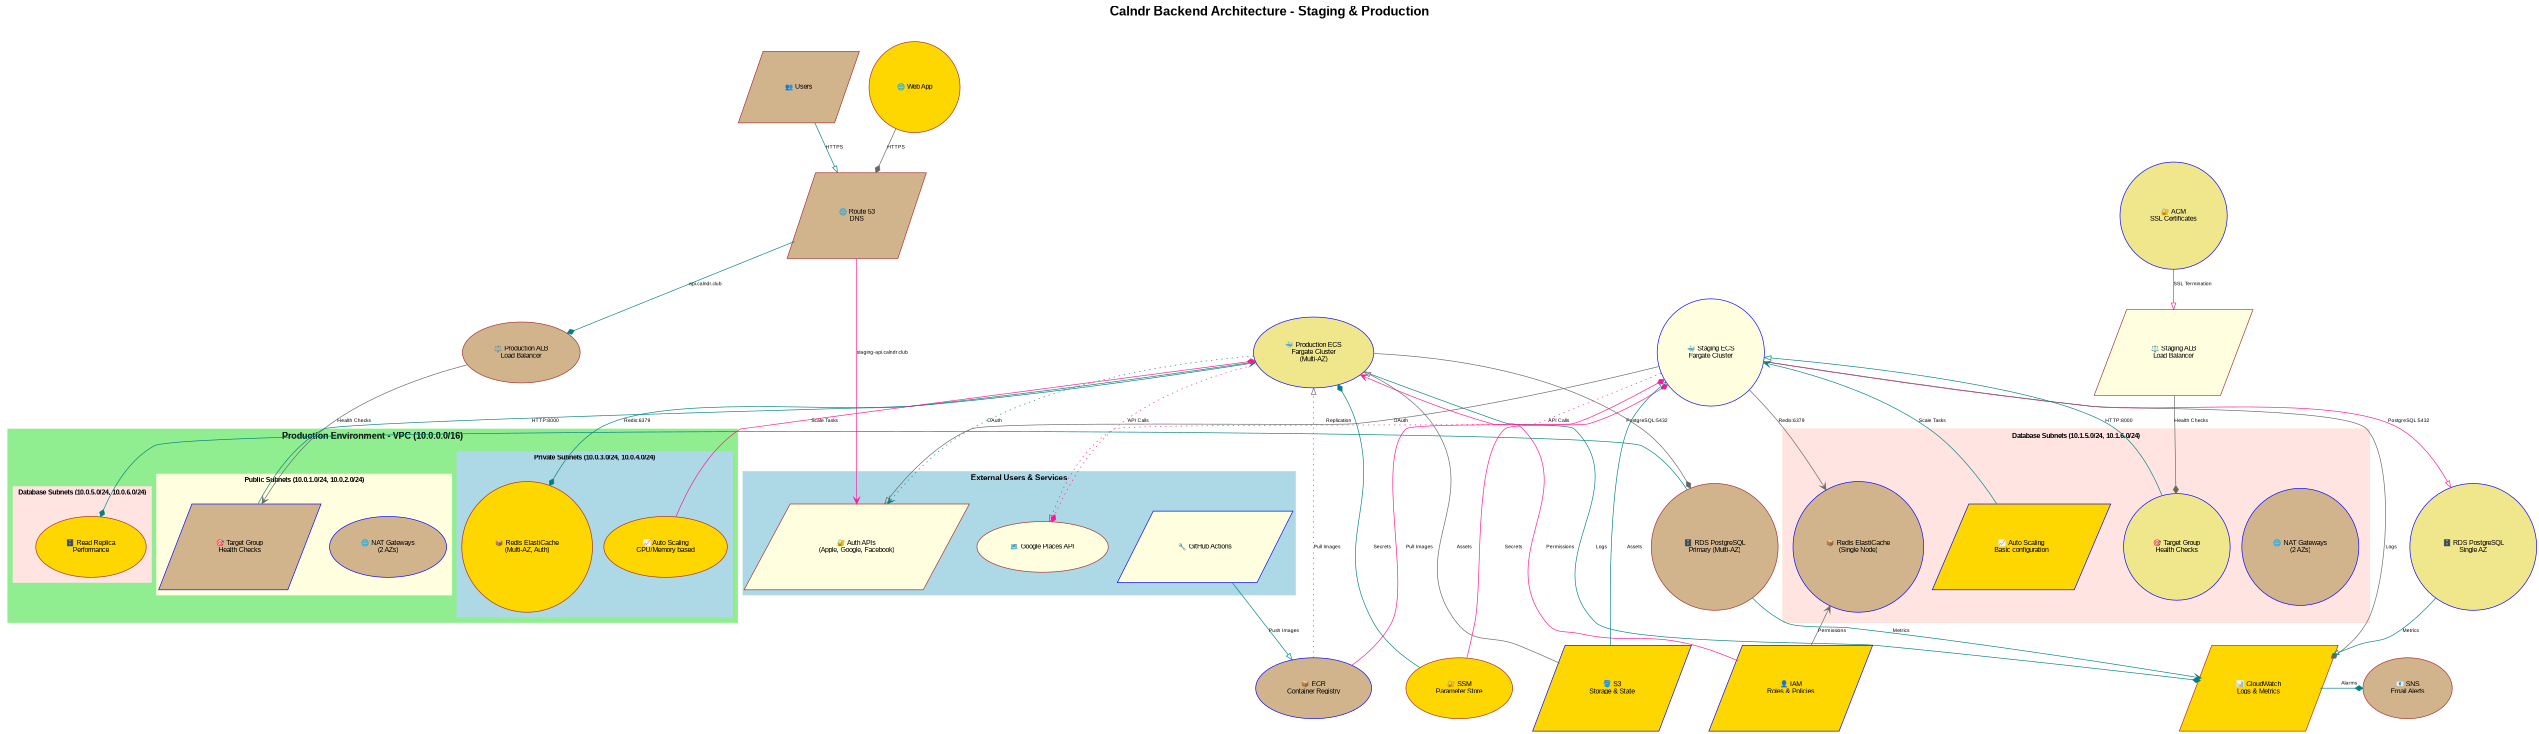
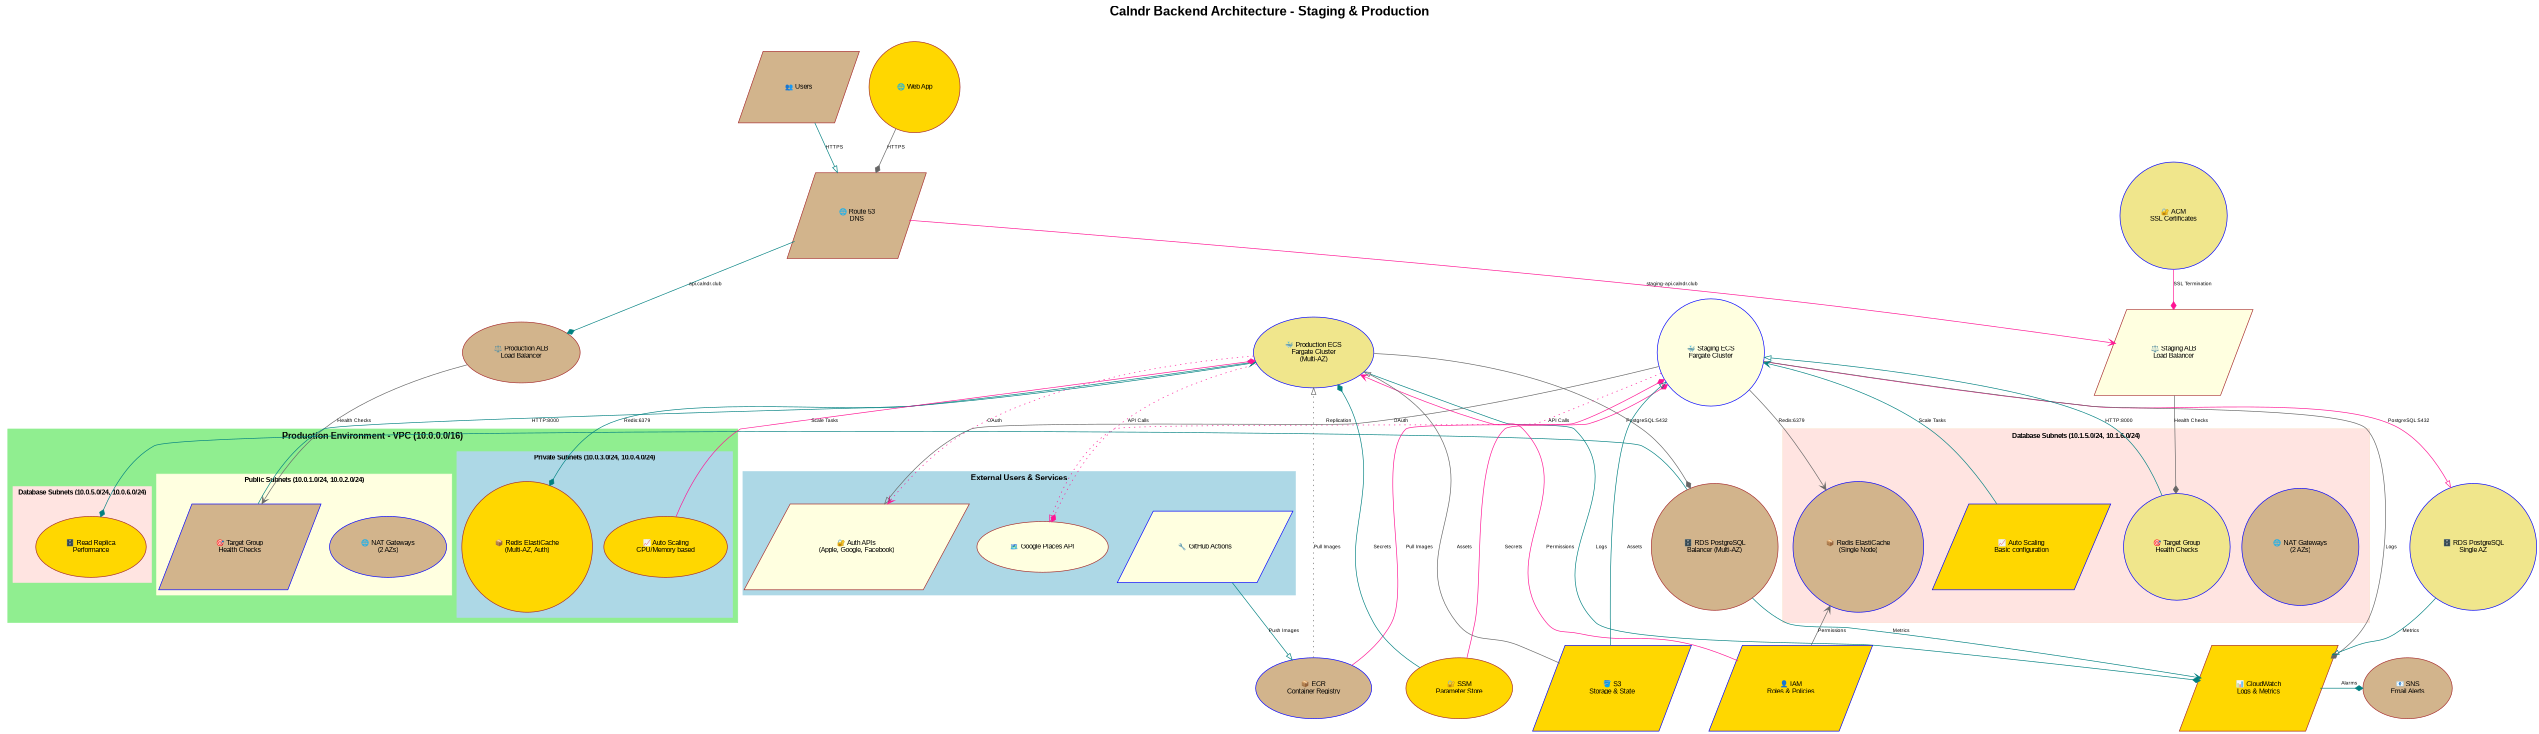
(2174, 286) -> (2174, 286)
(857, 378) -> (1510, 272)
(1048, 396) -> (1048, 396)
(1715, 547) -> (1715, 547)
